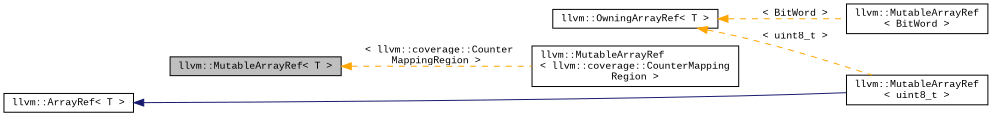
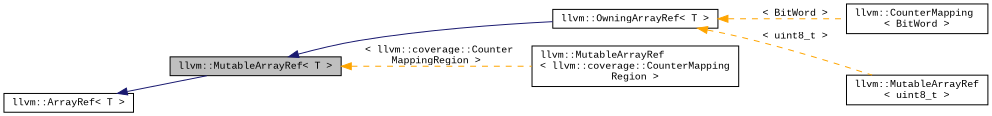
(917, 19) -> (917, 19)
none -> (425, 32)
(495, 100) -> (167, 84)
